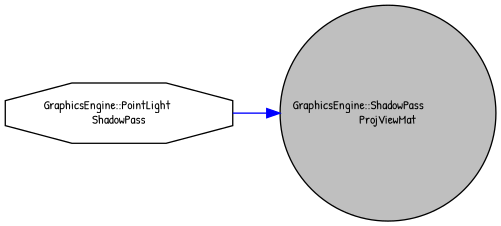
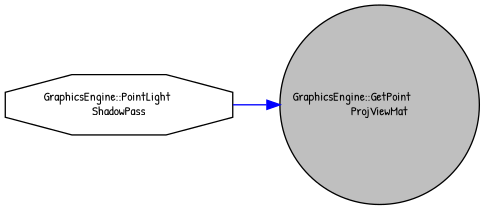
(388, 113) -> (380, 105)
